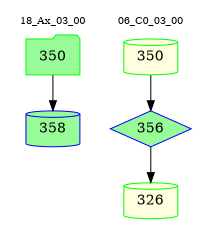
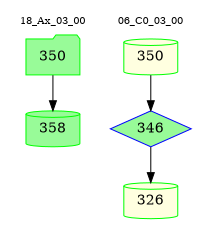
(53, 129) -> (53, 129)
(151, 129) -> (151, 129)
